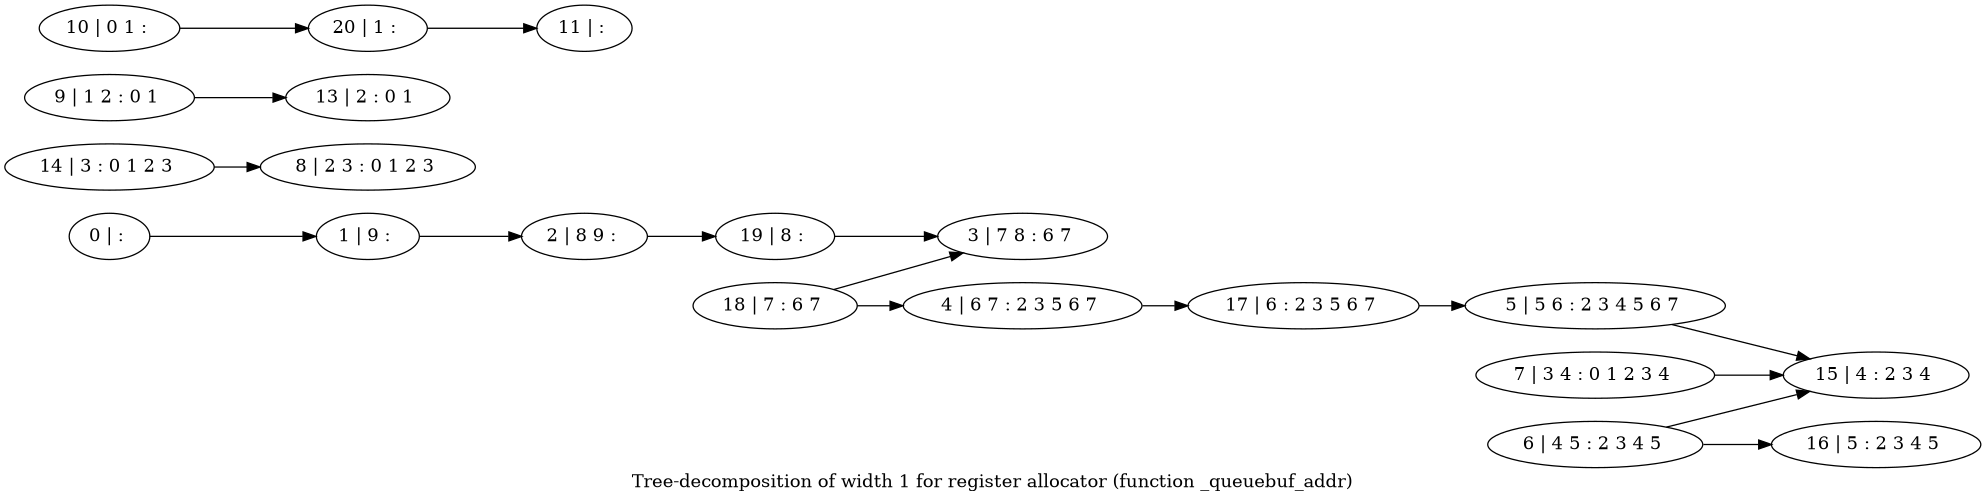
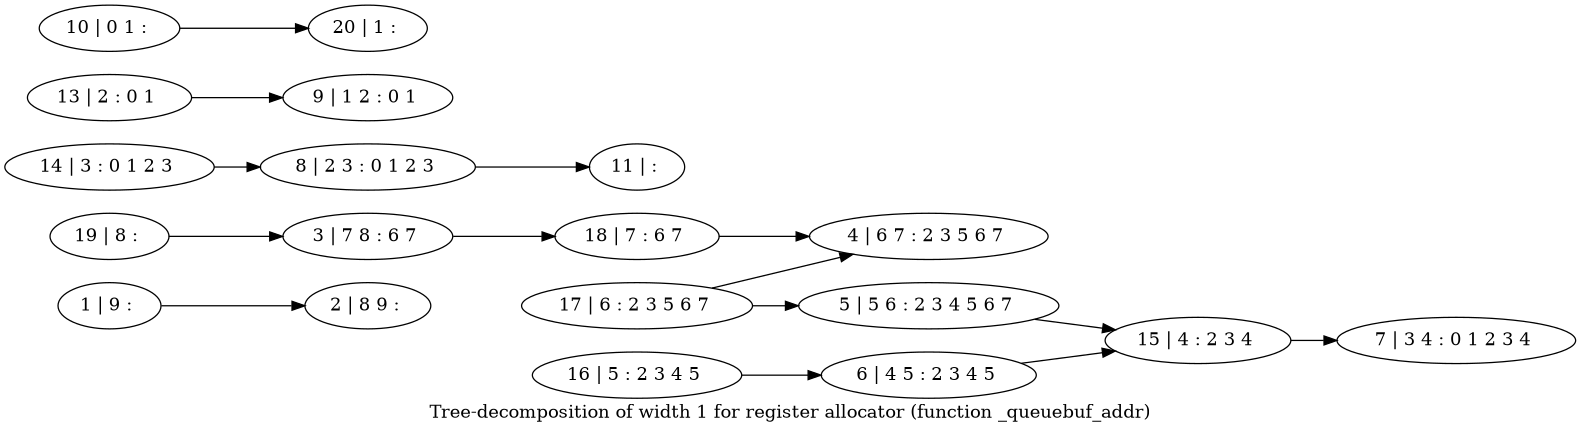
(476, 28) -> (526, 167)
(234, 98) -> (230, 98)
(110, 236) -> none
(675, 236) -> none
(892, 273) -> (497, 236)
(1159, 306) -> (776, 273)
(1743, 375) -> (1307, 340)
(1731, 445) -> (775, 375)
